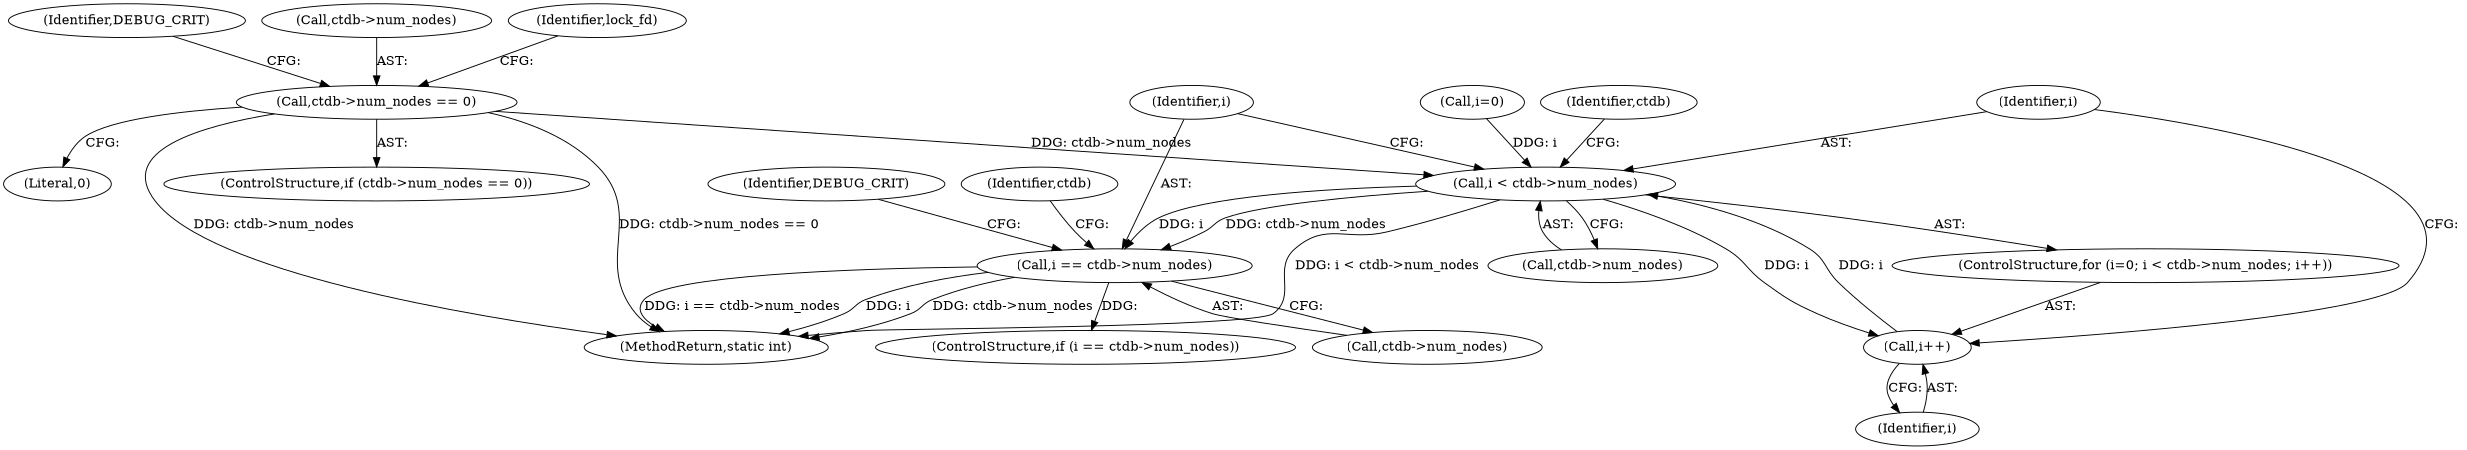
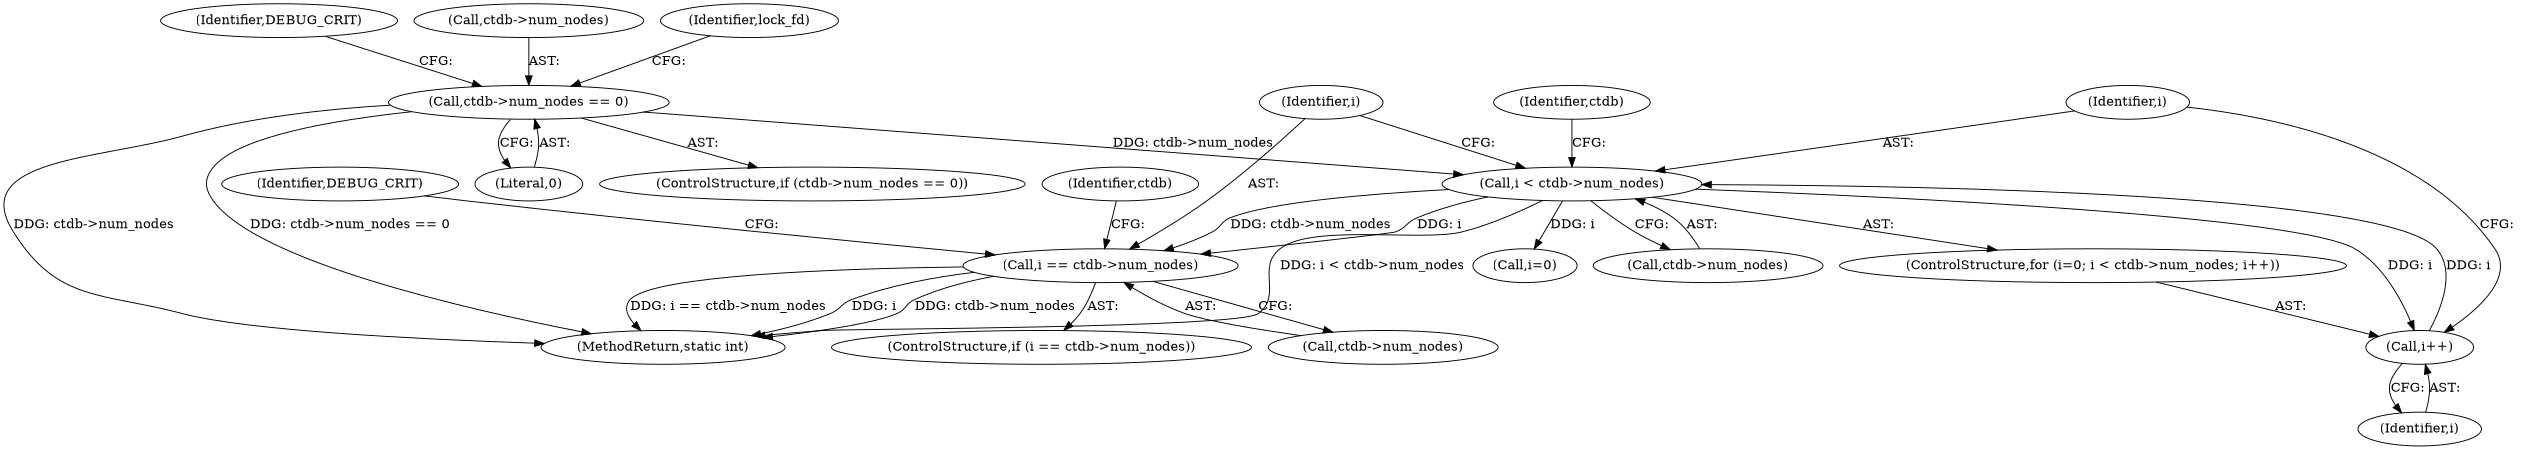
(1506, 139) -> (1551, 221)
none -> (538, 148)
(1122, 307) -> (1105, 307)
